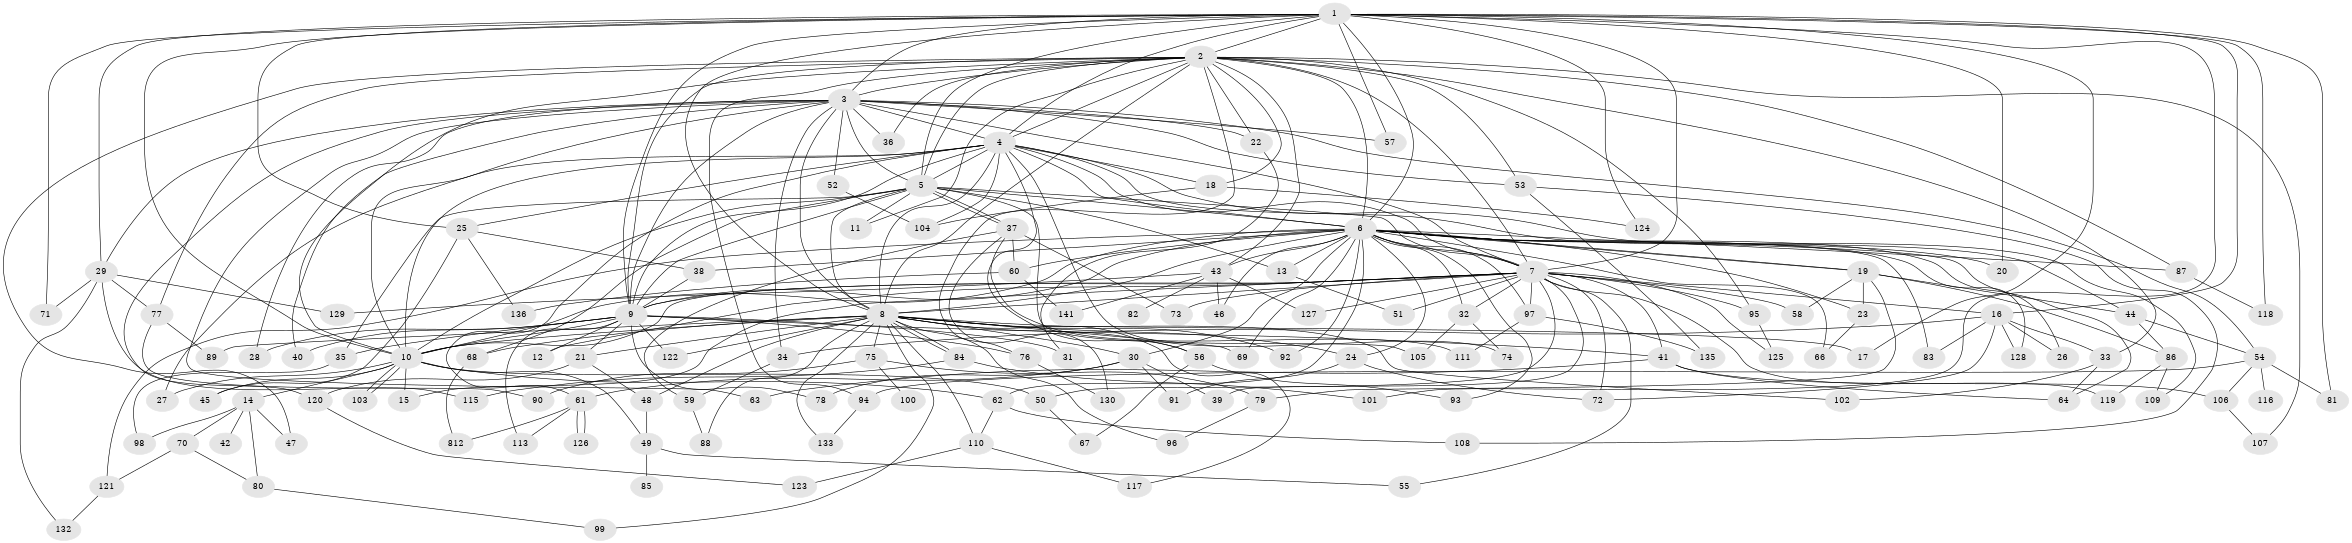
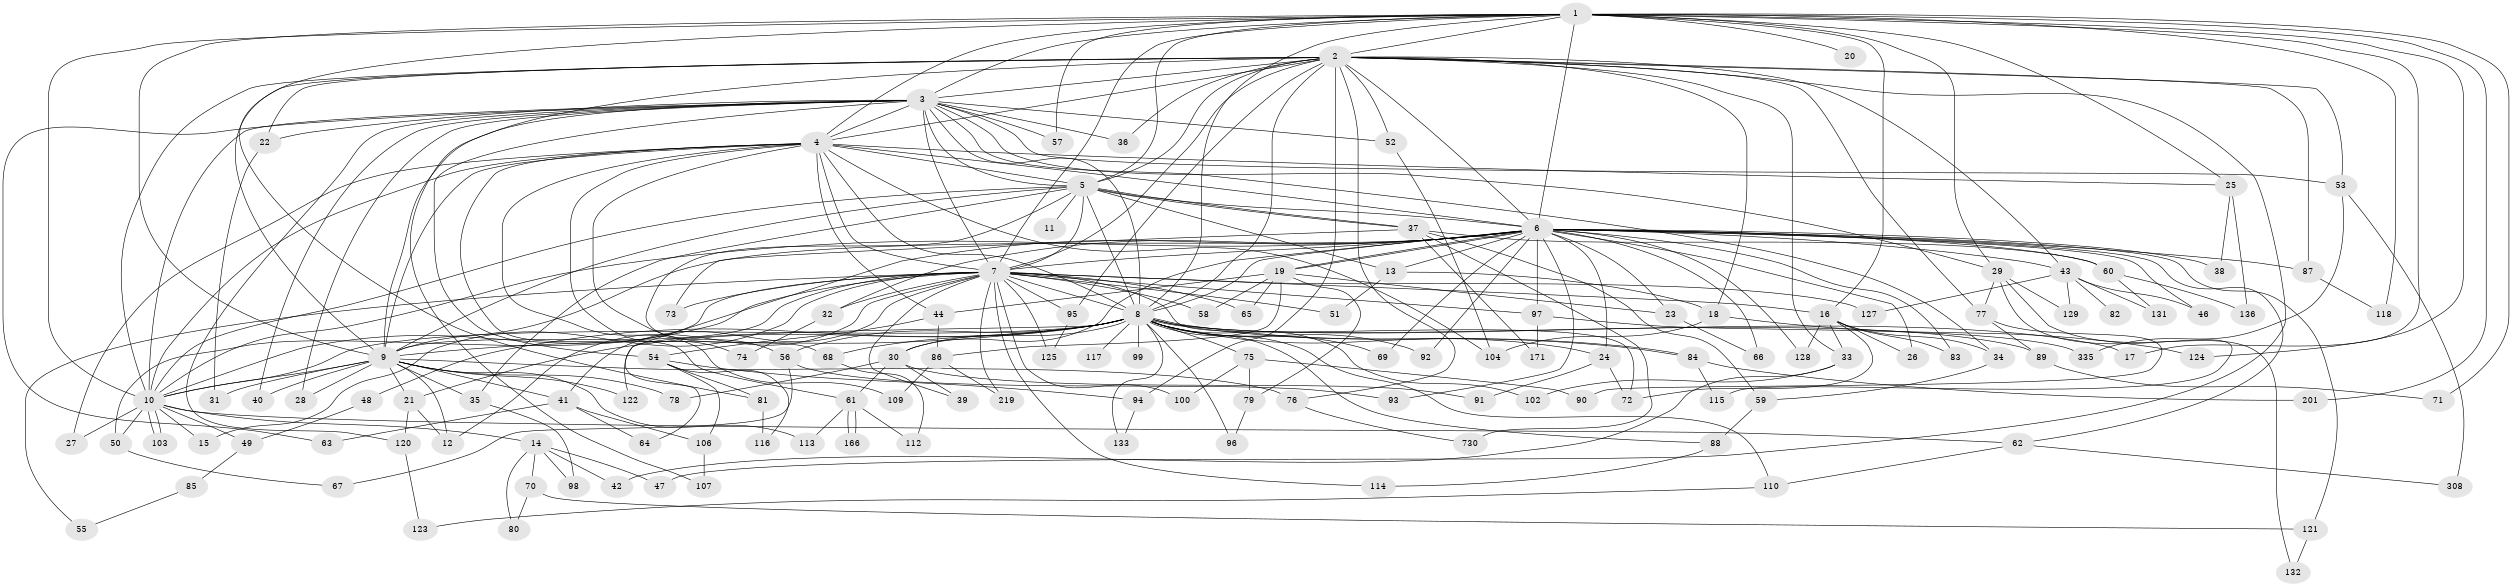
(998, 116) -> (1371, 96)
(1137, 170) -> (1556, 280)
(1684, 243) -> none
(674, 288) -> (853, 343)
(74, 293) -> (2247, 387)
(1067, 315) -> (2160, 315)
none -> (1247, 315)
(1418, 358) -> none
(1463, 358) -> (1538, 358)
(1708, 358) -> (2086, 358)
none -> (1040, 378)
(614, 379) -> (424, 417)
(2085, 379) -> (1485, 455)
(205, 401) -> none
(1108, 401) -> (1470, 444)
(1370, 401) -> (2311, 401)
(2108, 401) -> (1007, 401)
none -> (763, 422)
(456, 444) -> (914, 444)
(581, 444) -> (852, 444)
(1463, 444) -> (2455, 487)
(1055, 465) -> none
(1024, 470) -> (137, 508)
none -> (1378, 487)
(429, 508) -> none
